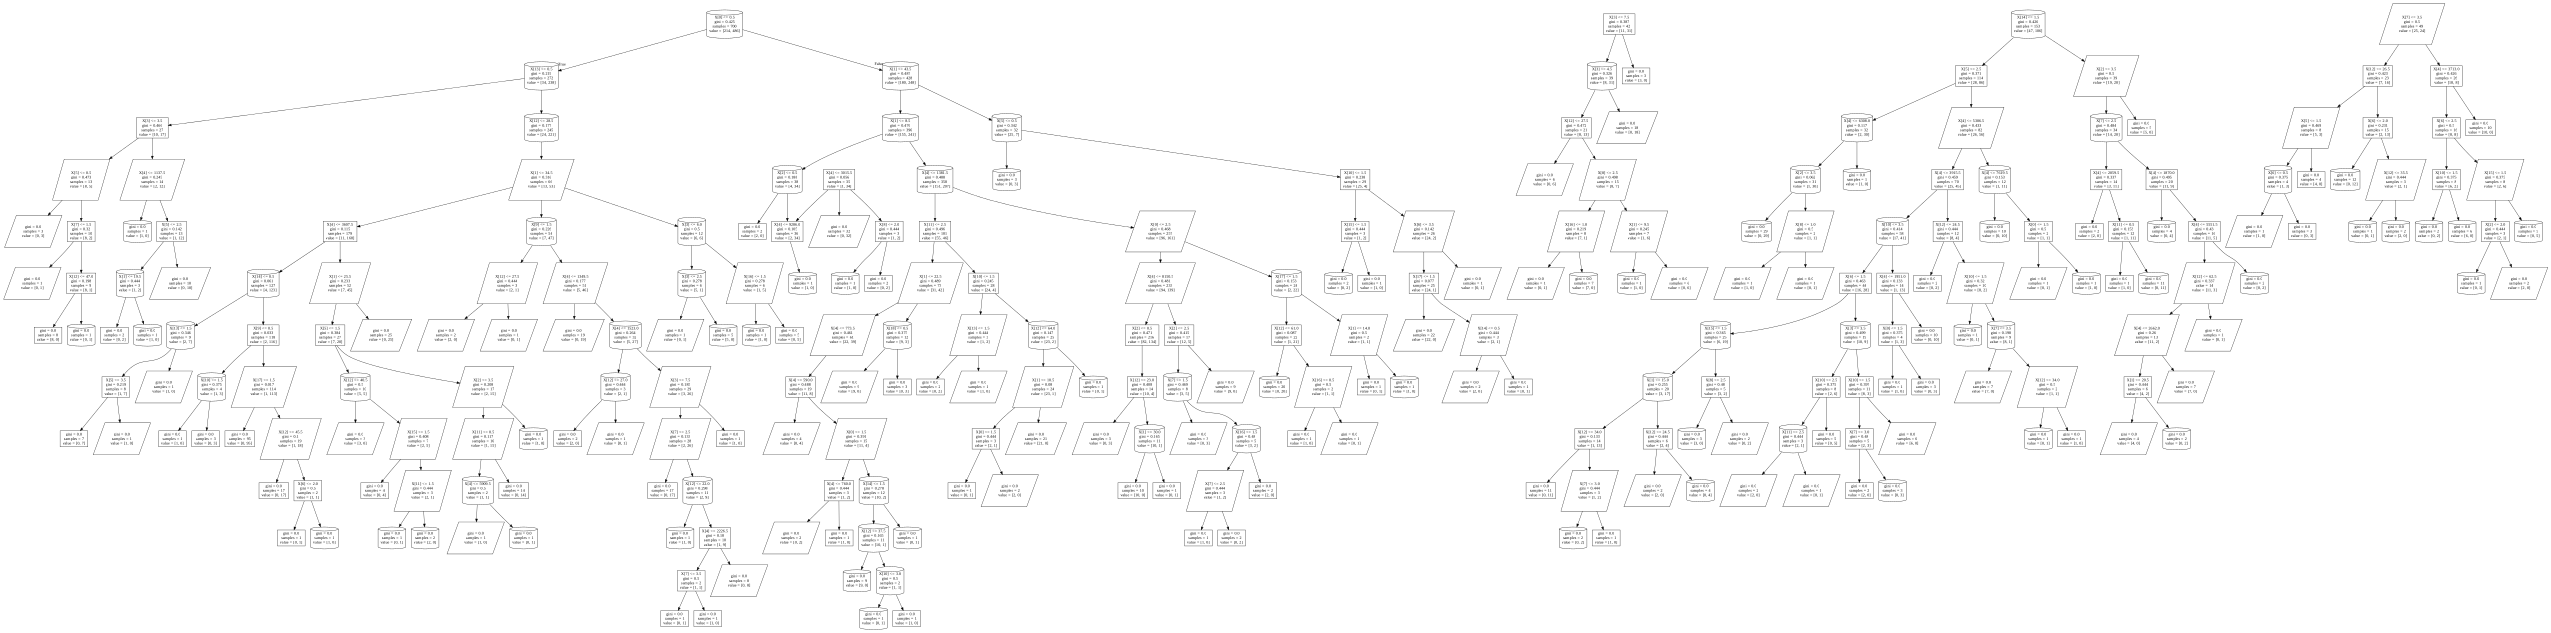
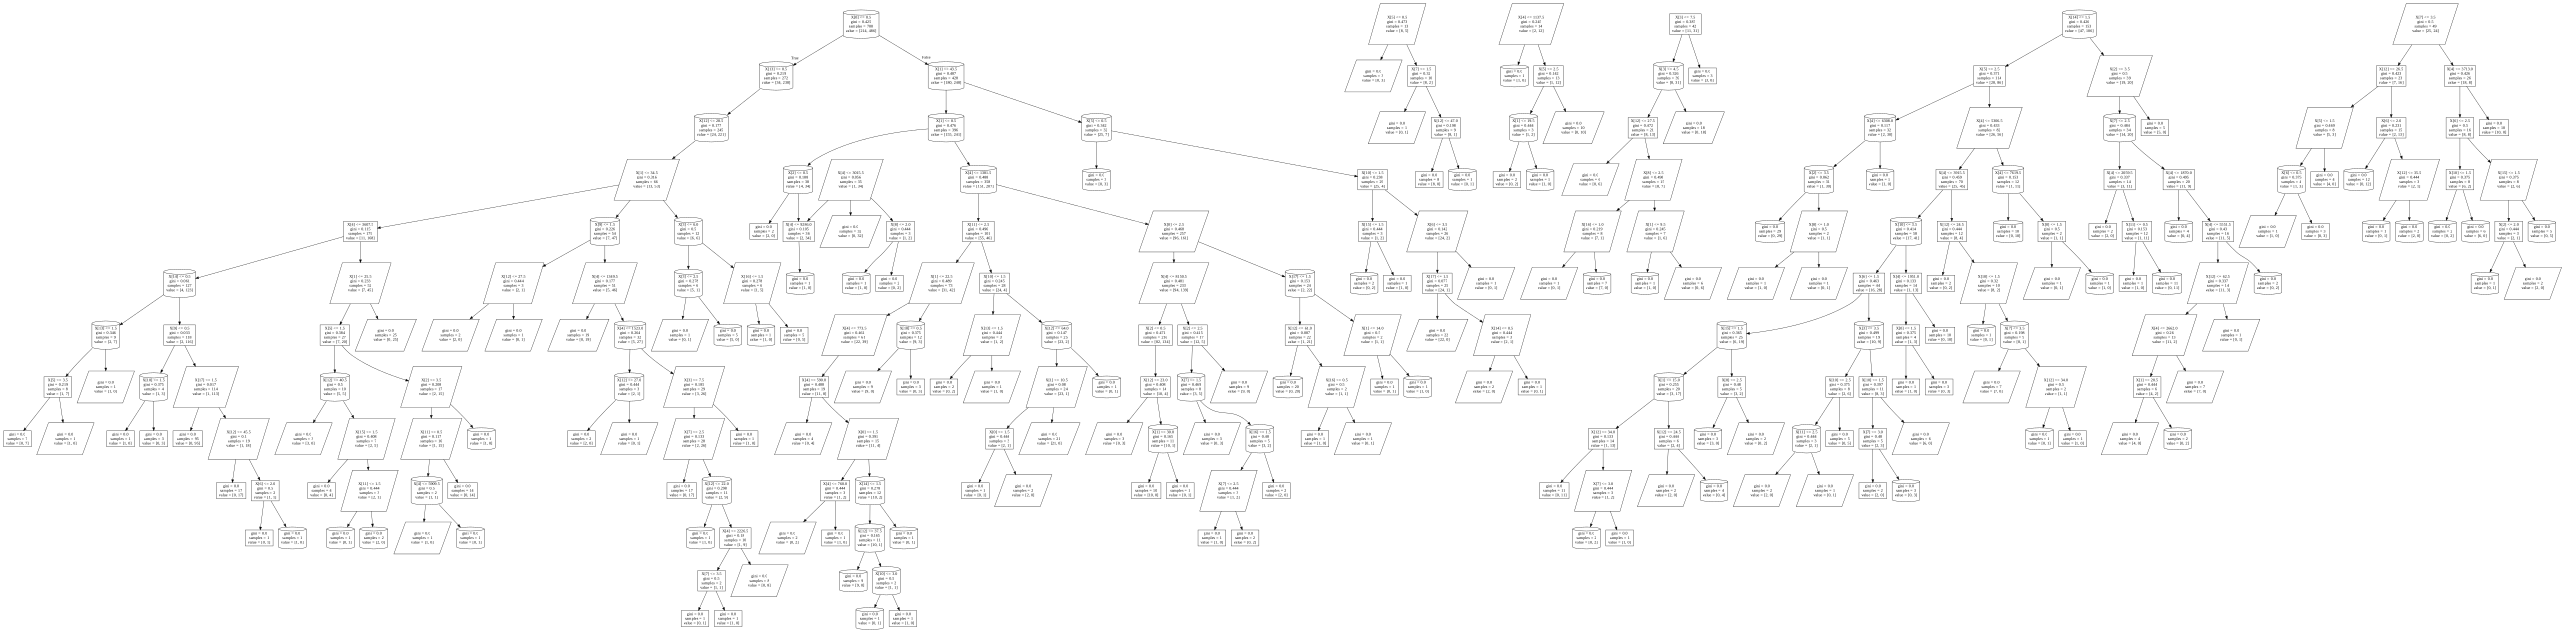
(152, 128) -> none
(839, 180) -> (851, 180)
(2204, 283) -> (2218, 283)
